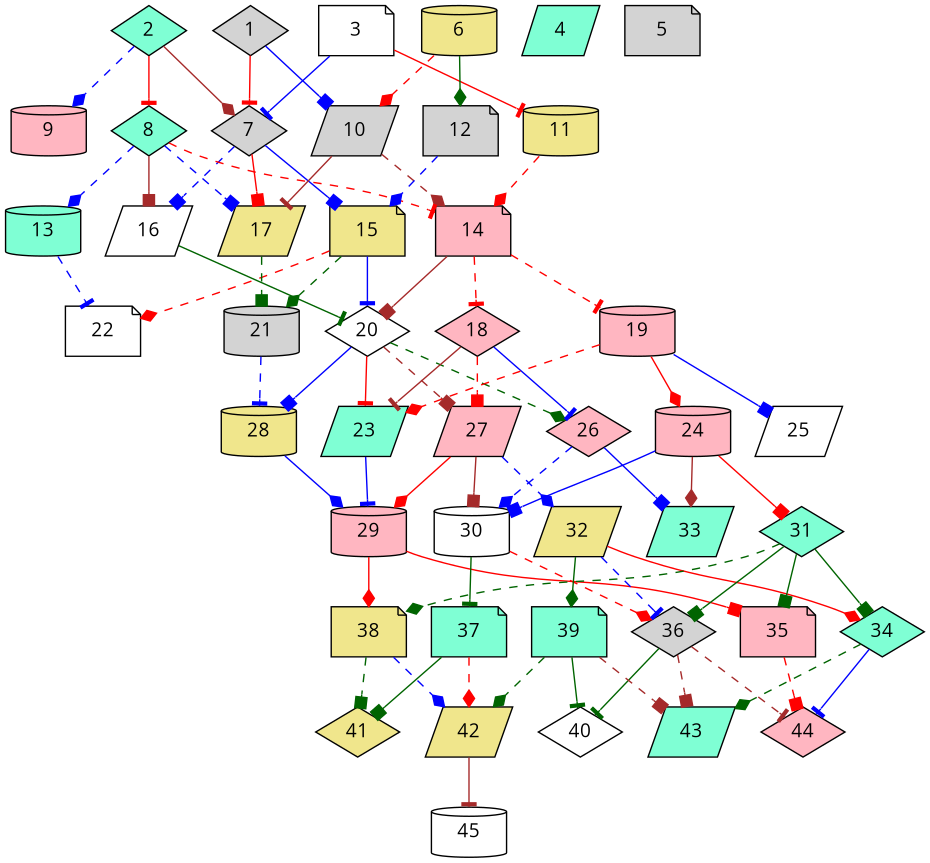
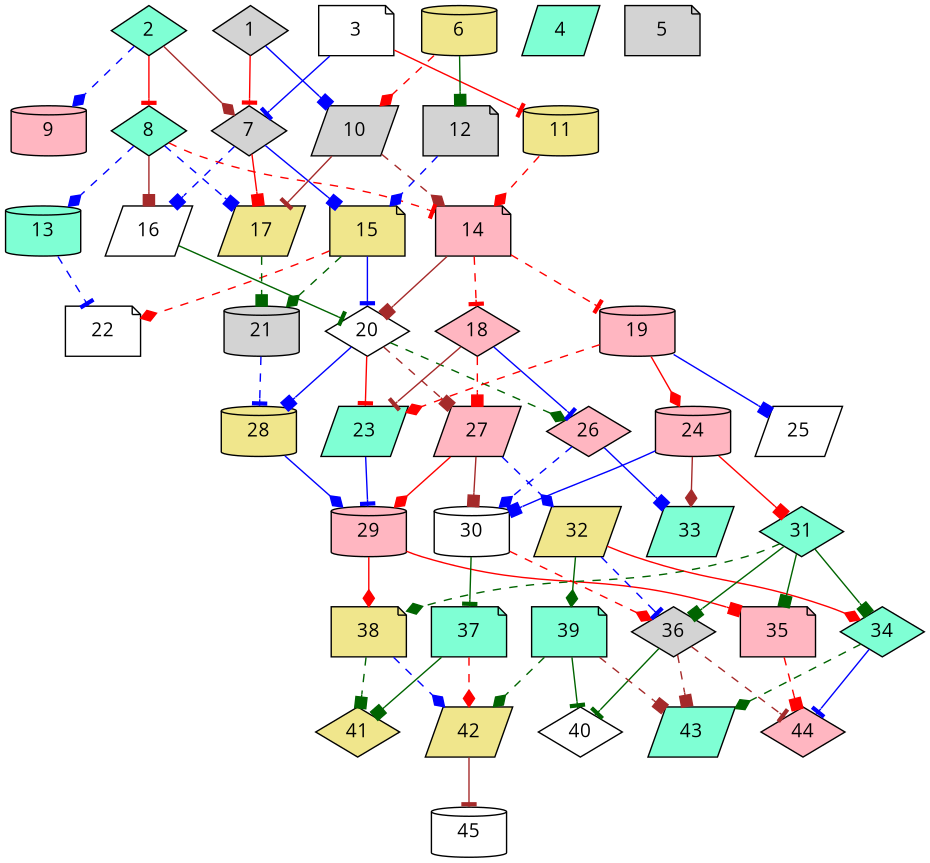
(460, 72) -> (460, 71)
